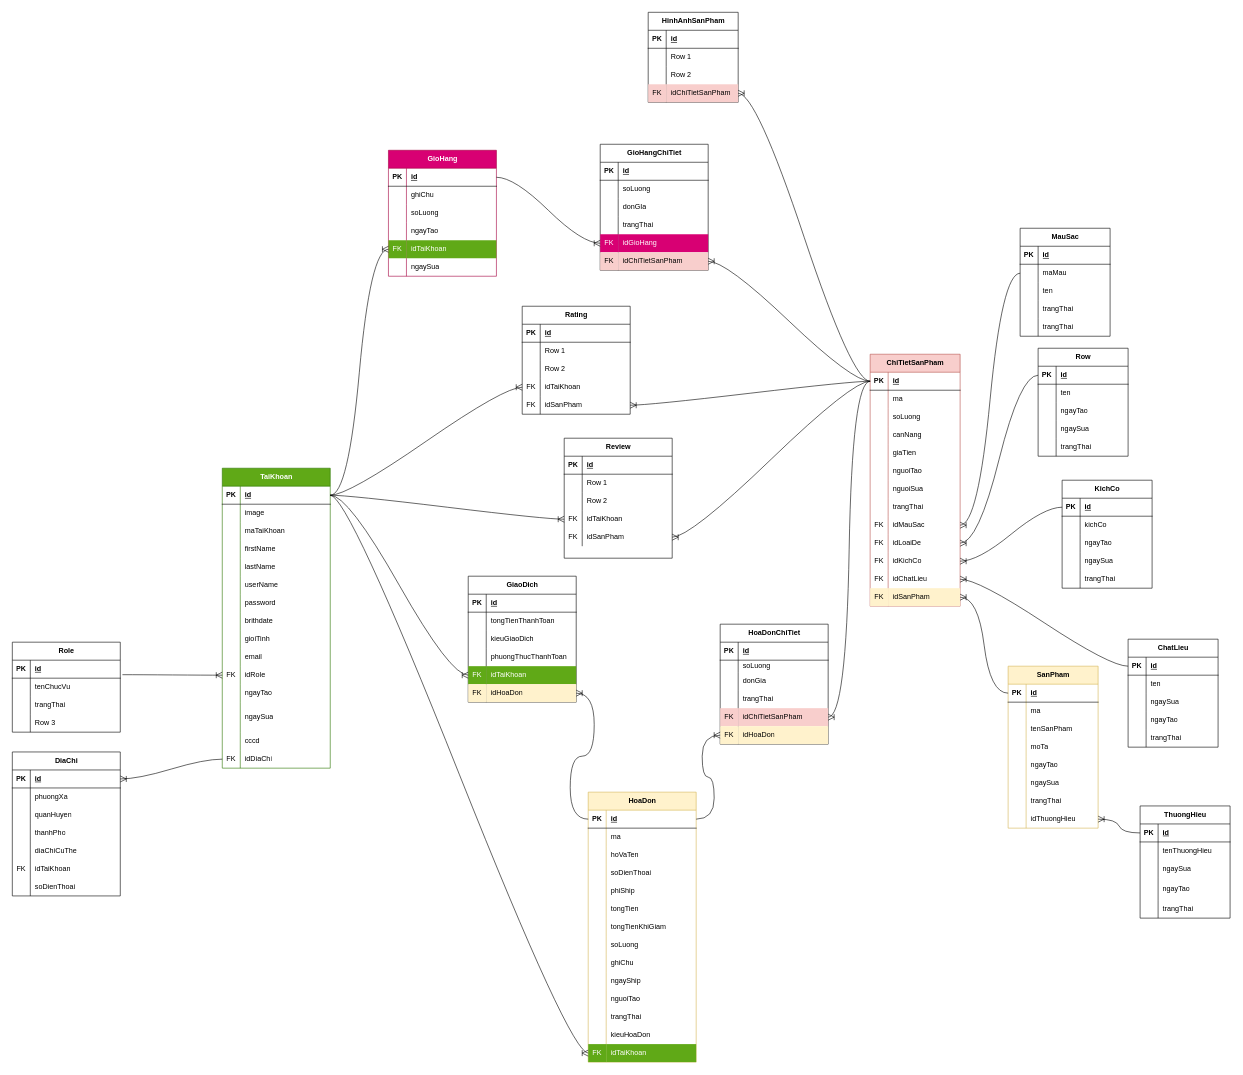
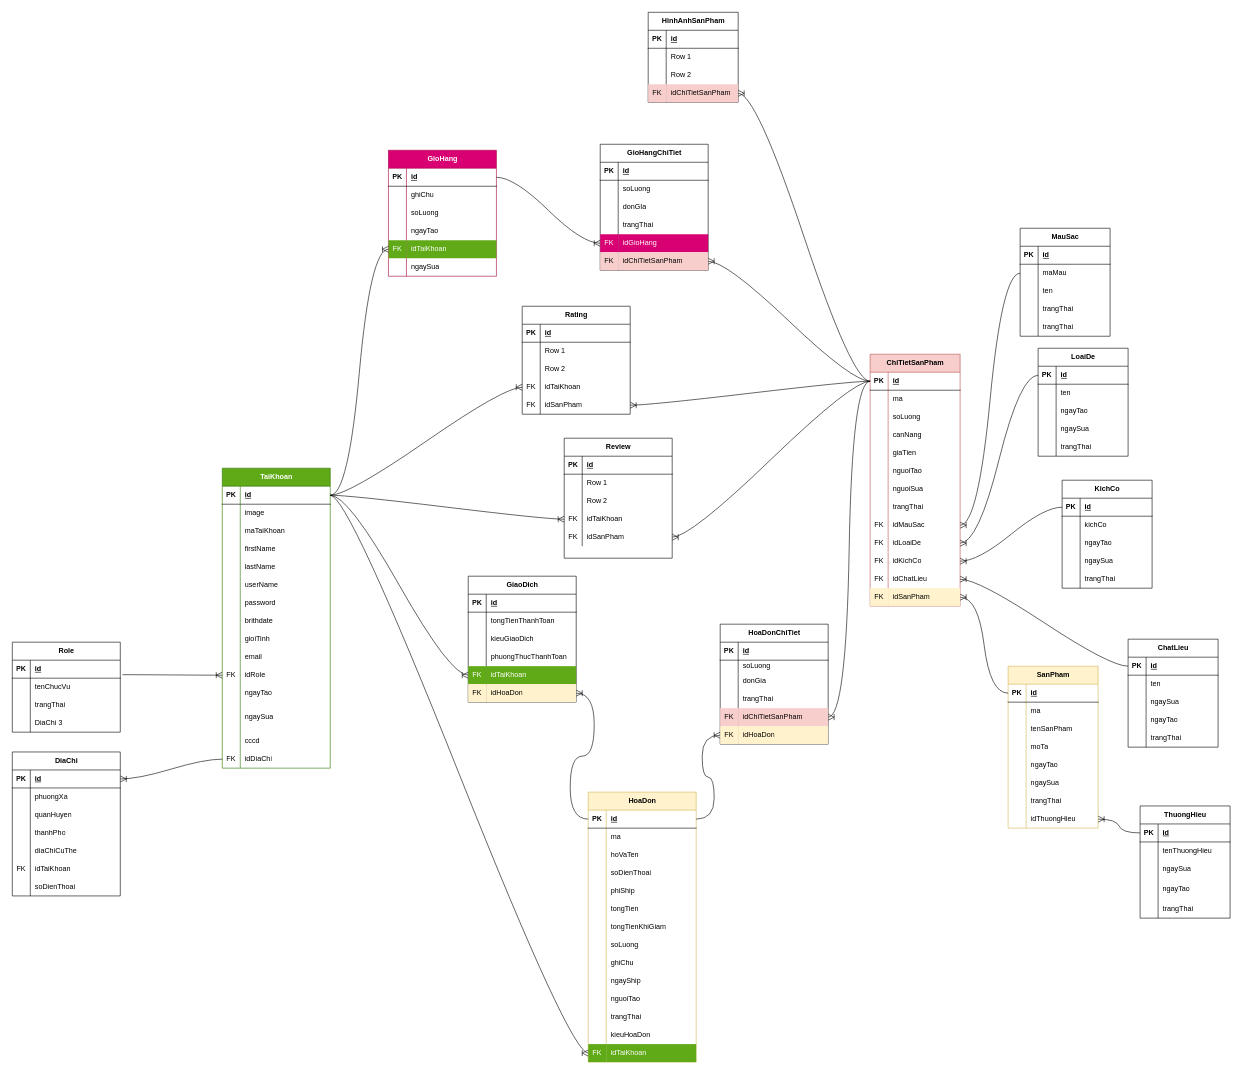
(1084, 357) -> (1084, 357)
(44, 723) -> (48, 723)
